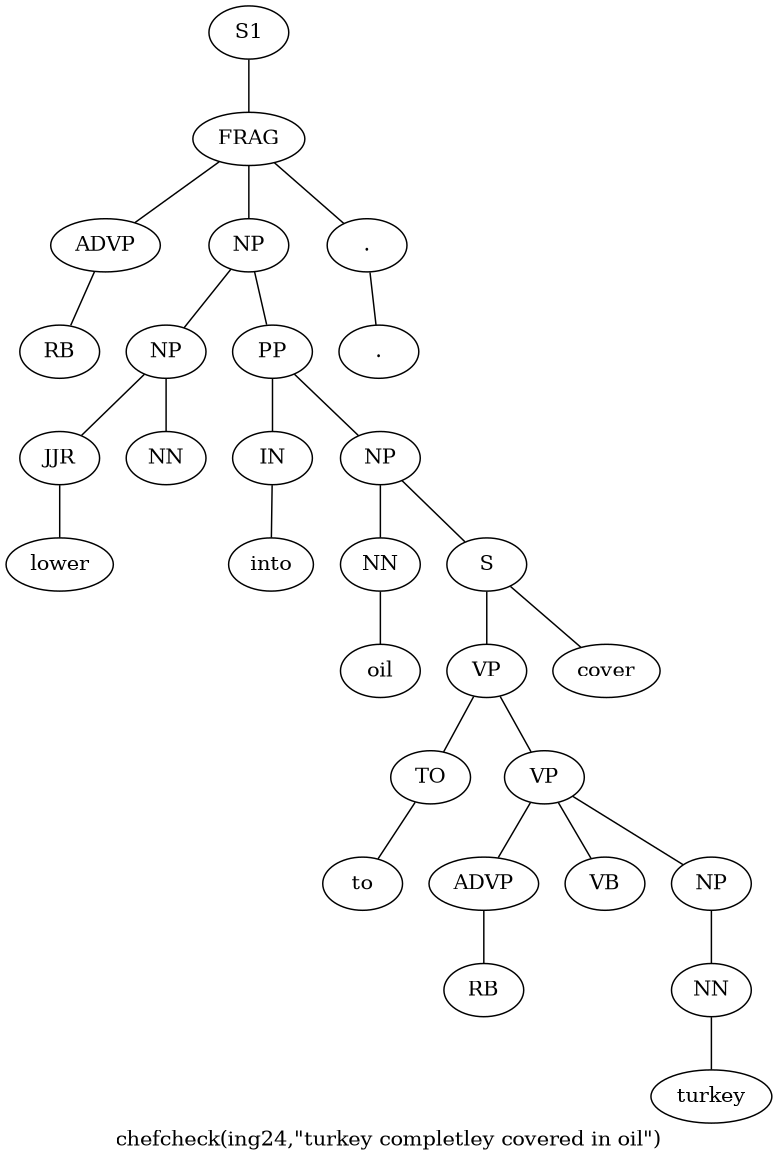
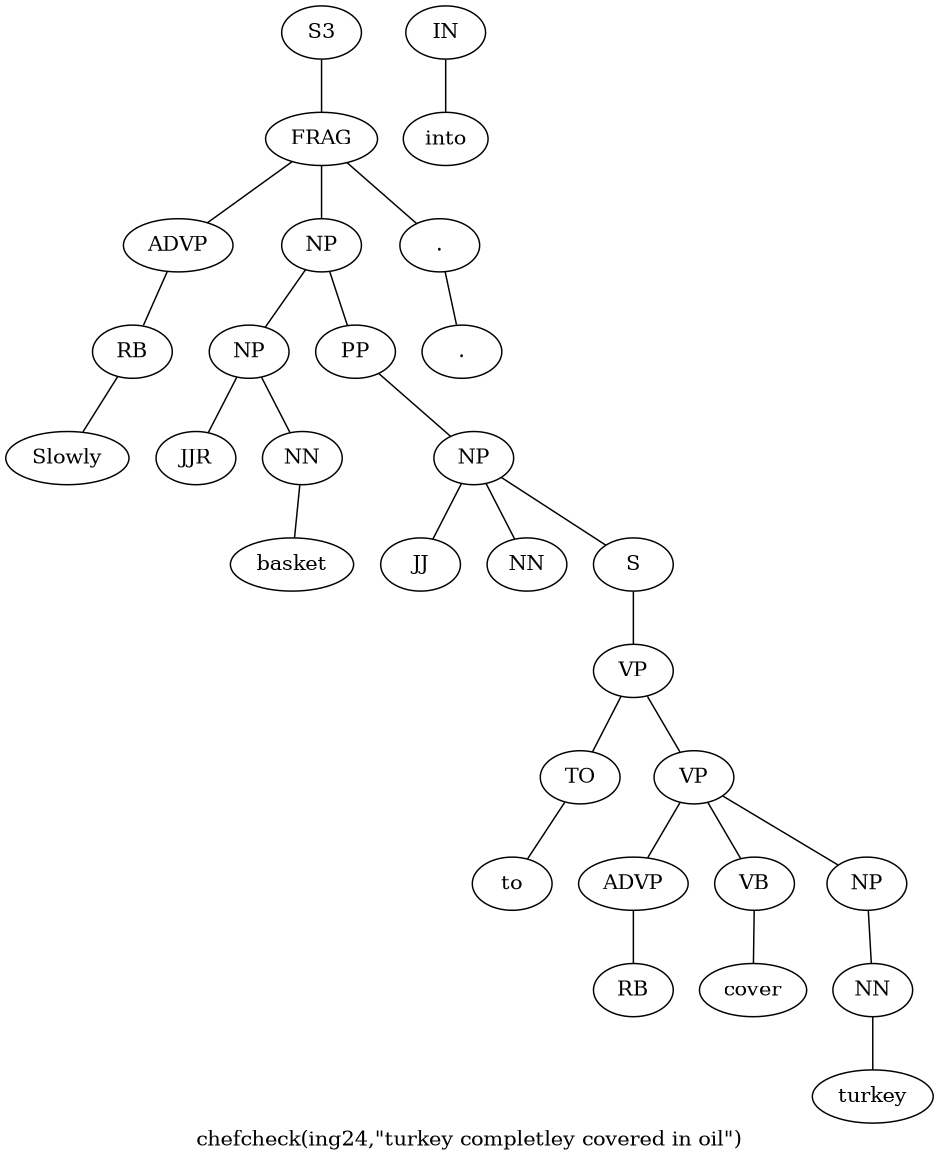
(249, 33) -> (322, 33)
(273, 405) -> none
none -> (67, 458)
(60, 565) -> none
none -> (292, 565)
none -> (421, 565)
(546, 617) -> (754, 937)
(380, 671) -> none
